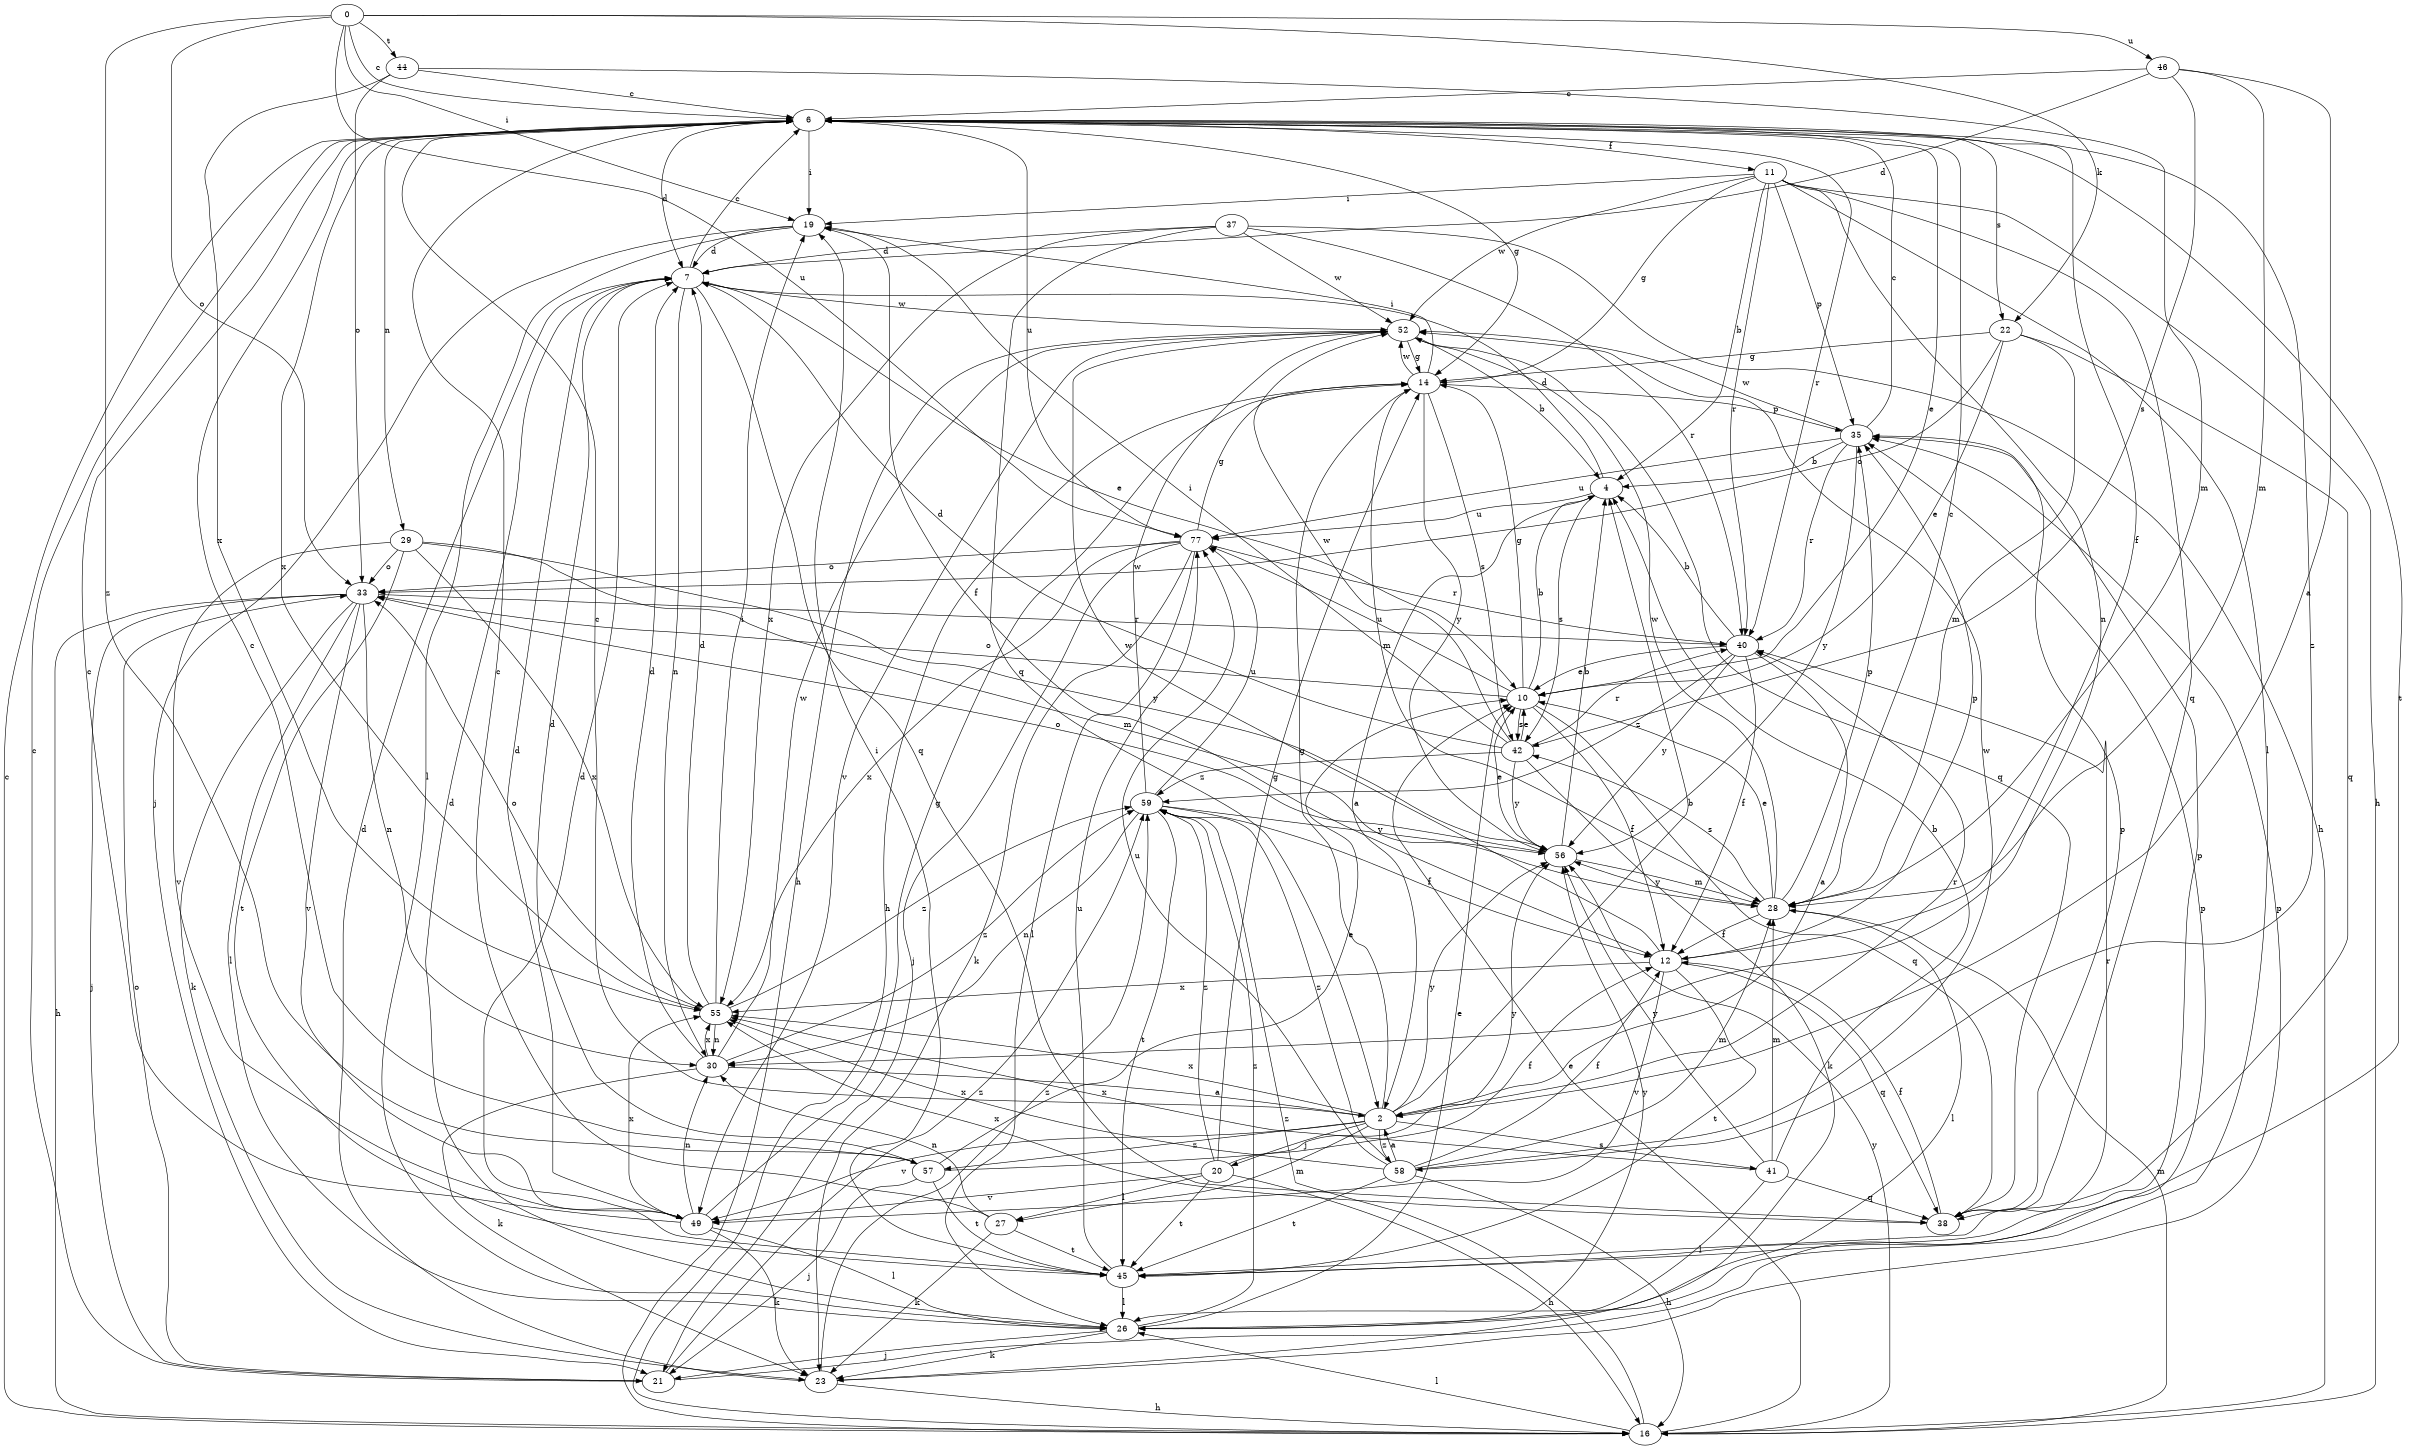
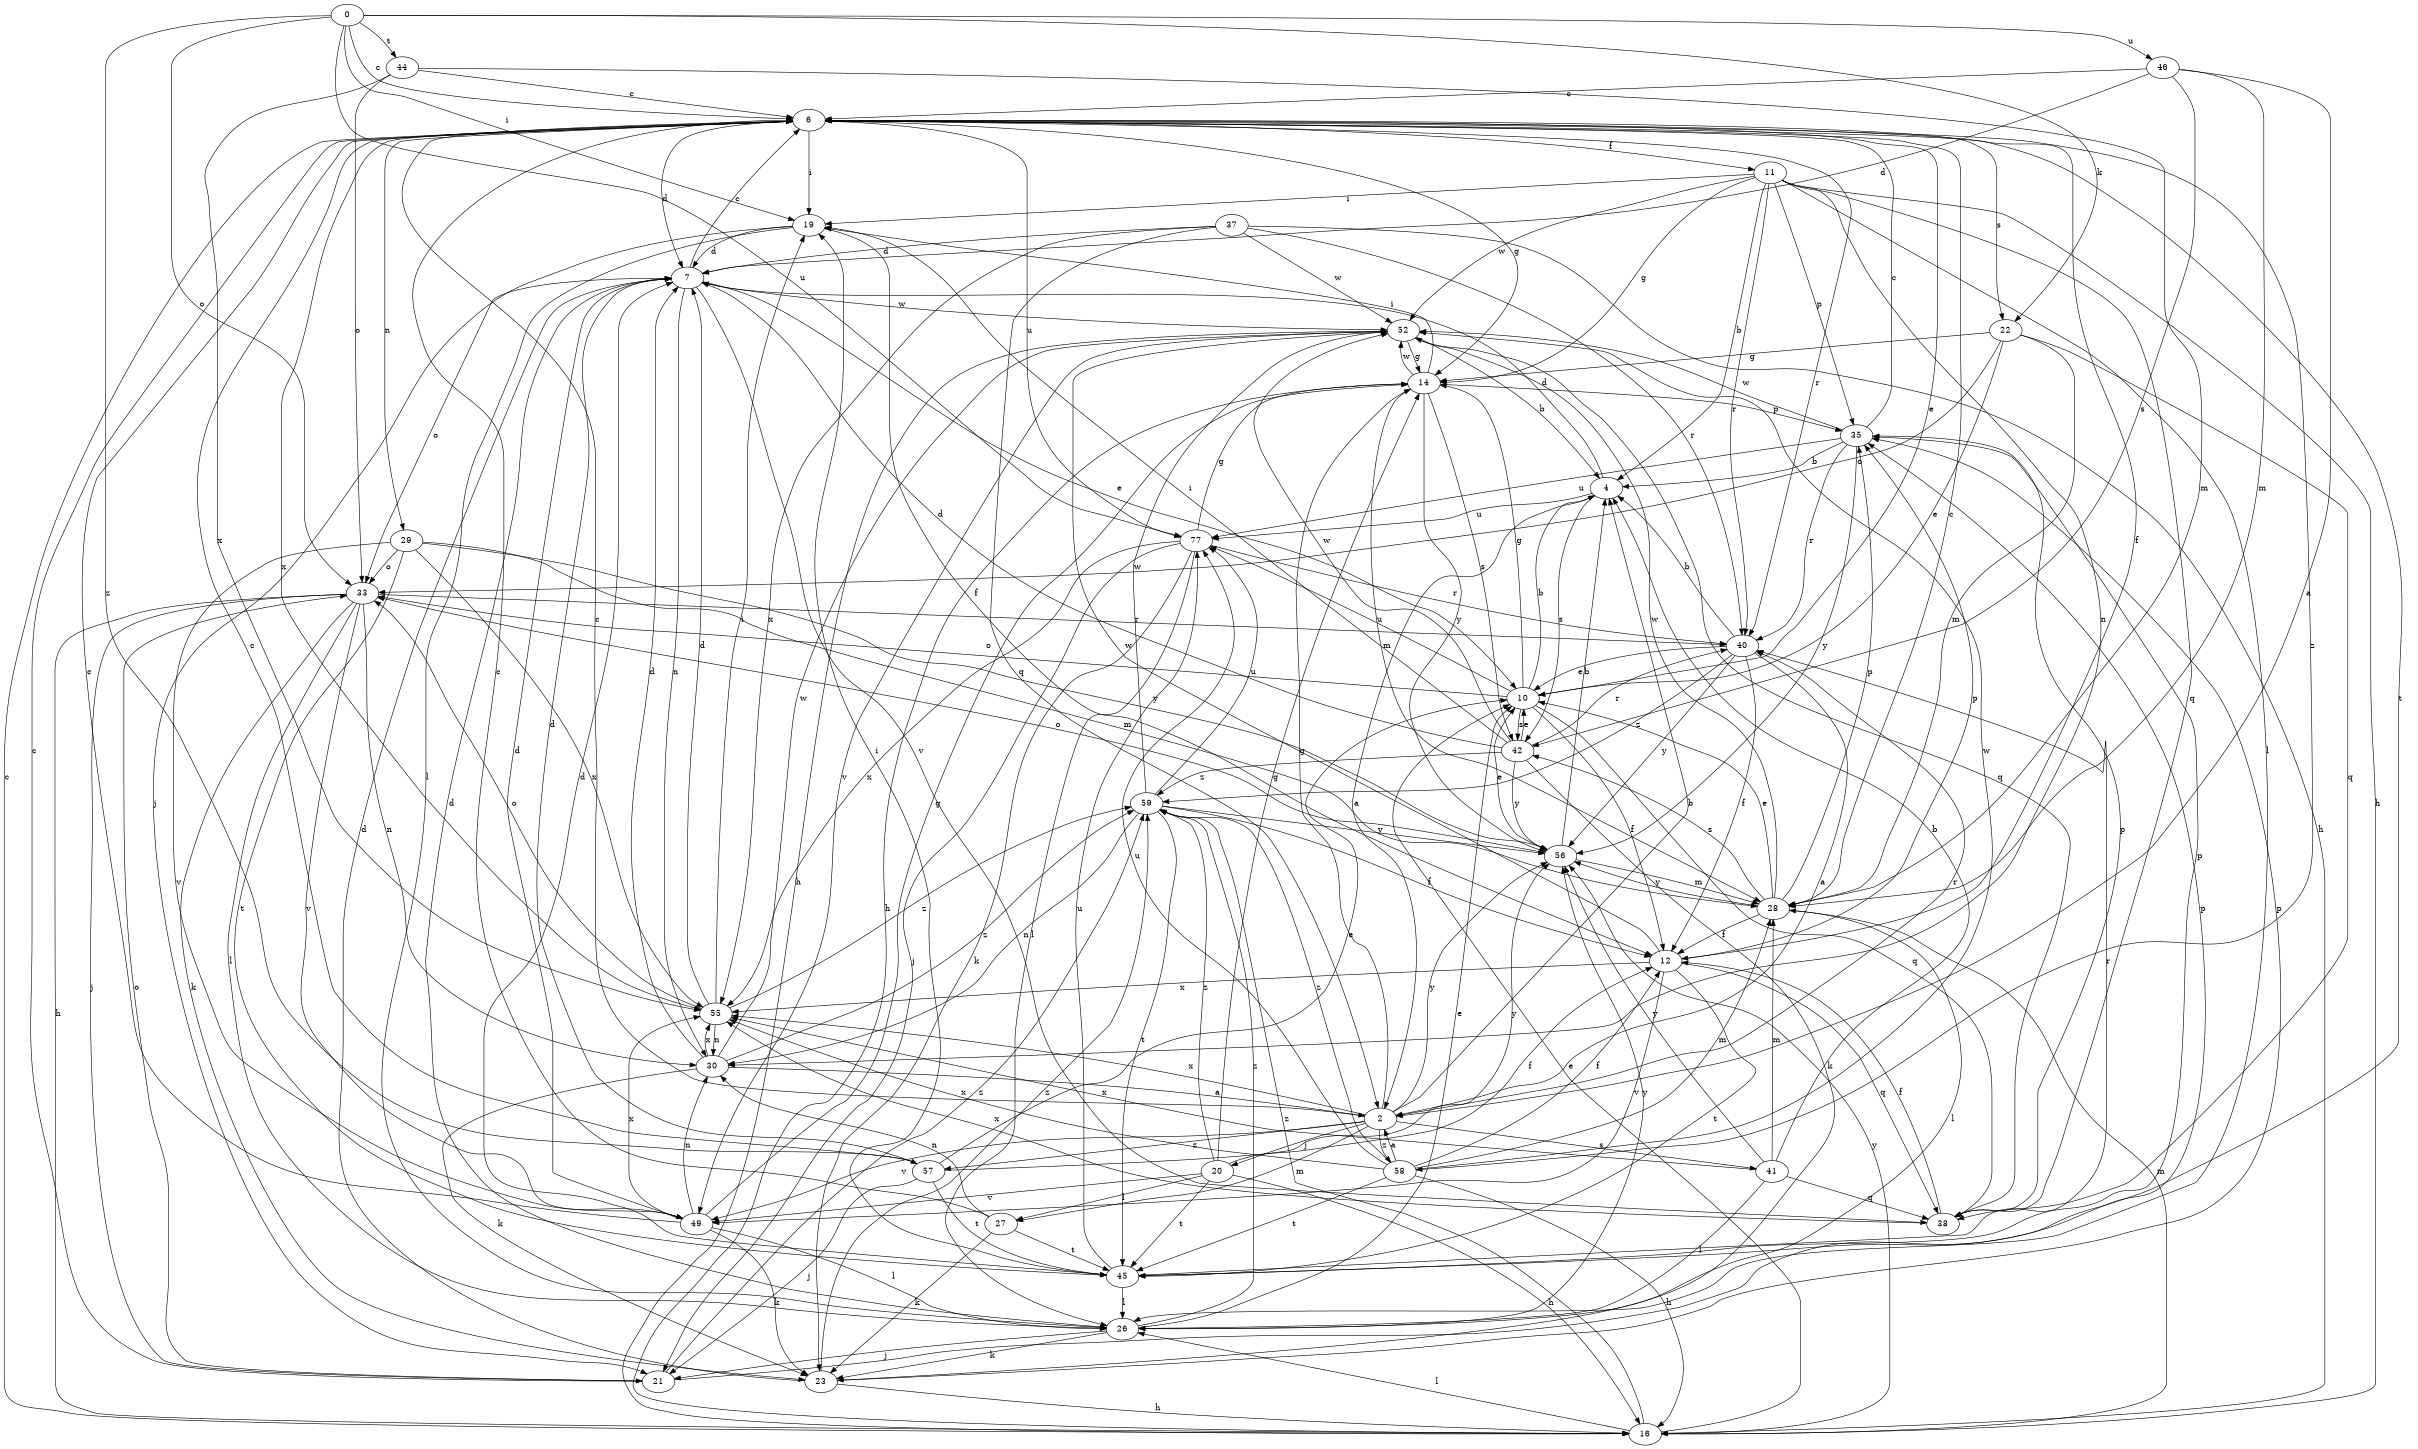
(782, 567) -> (467, 355)
(921, 751) -> (921, 751)
